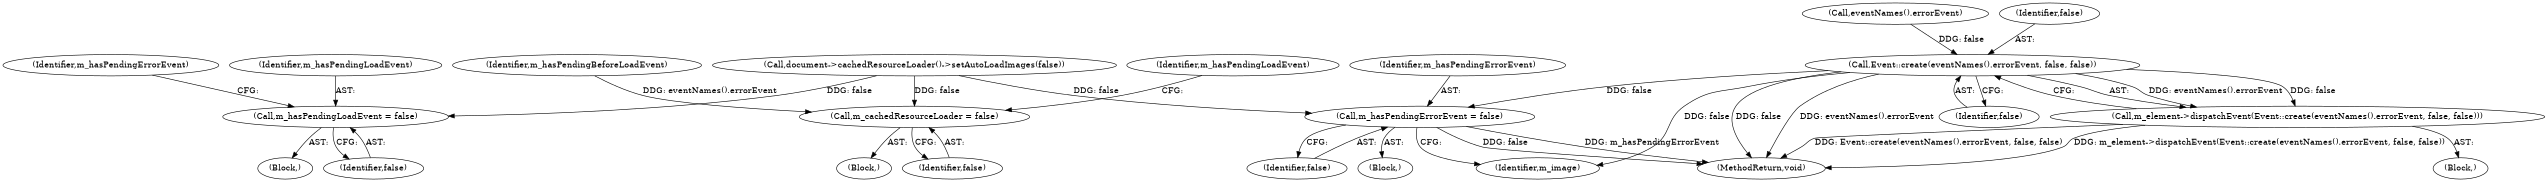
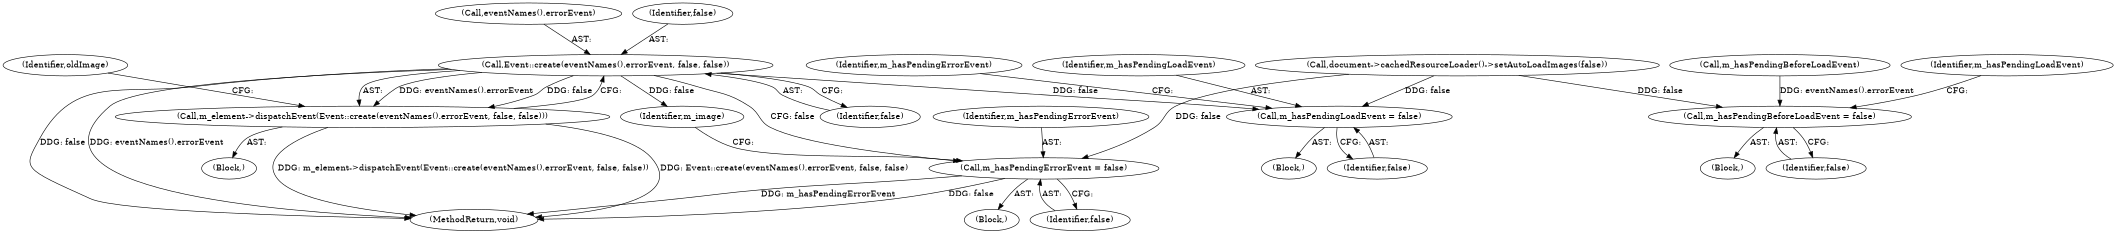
(1962, 39) -> (583, 39)
none -> (65, 65)
(577, 65) -> (1780, 65)
none -> (985, 91)
(1629, 91) -> (793, 117)
(914, 117) -> (1780, 117)
(1436, 156) -> (823, 156)
